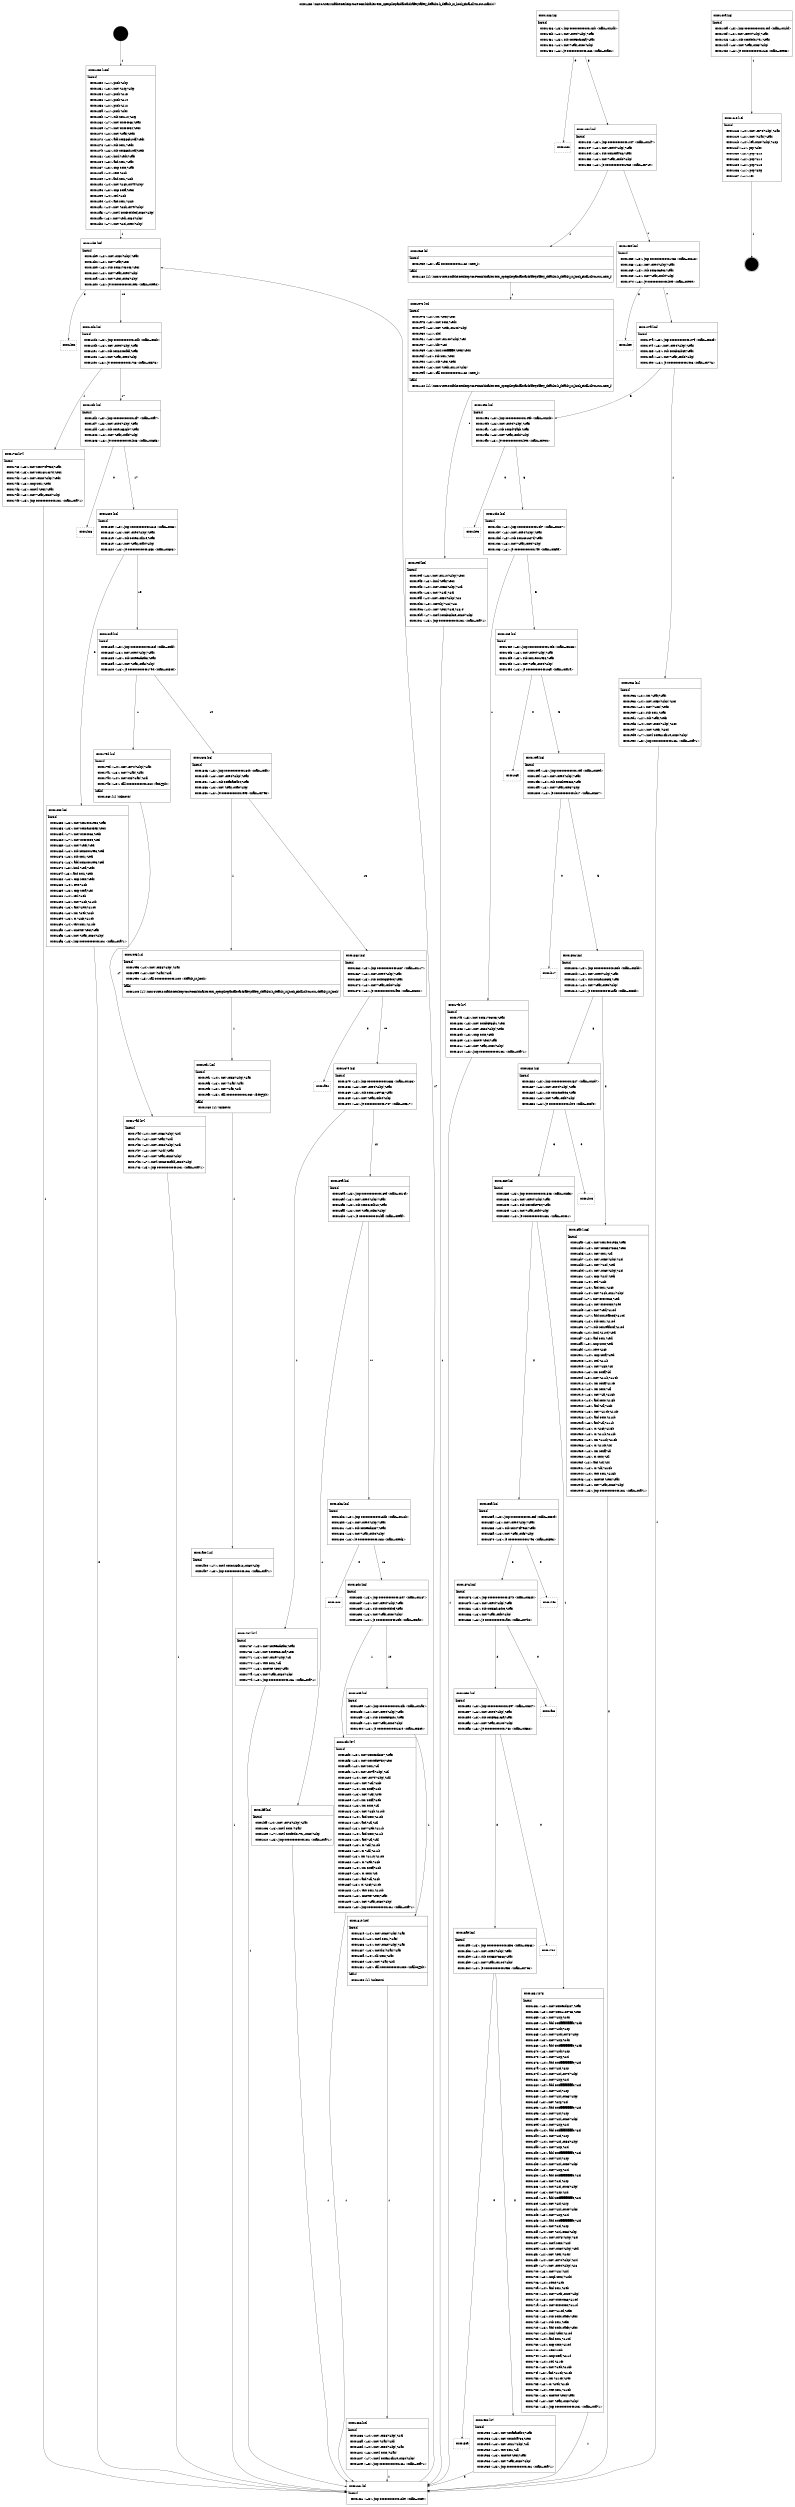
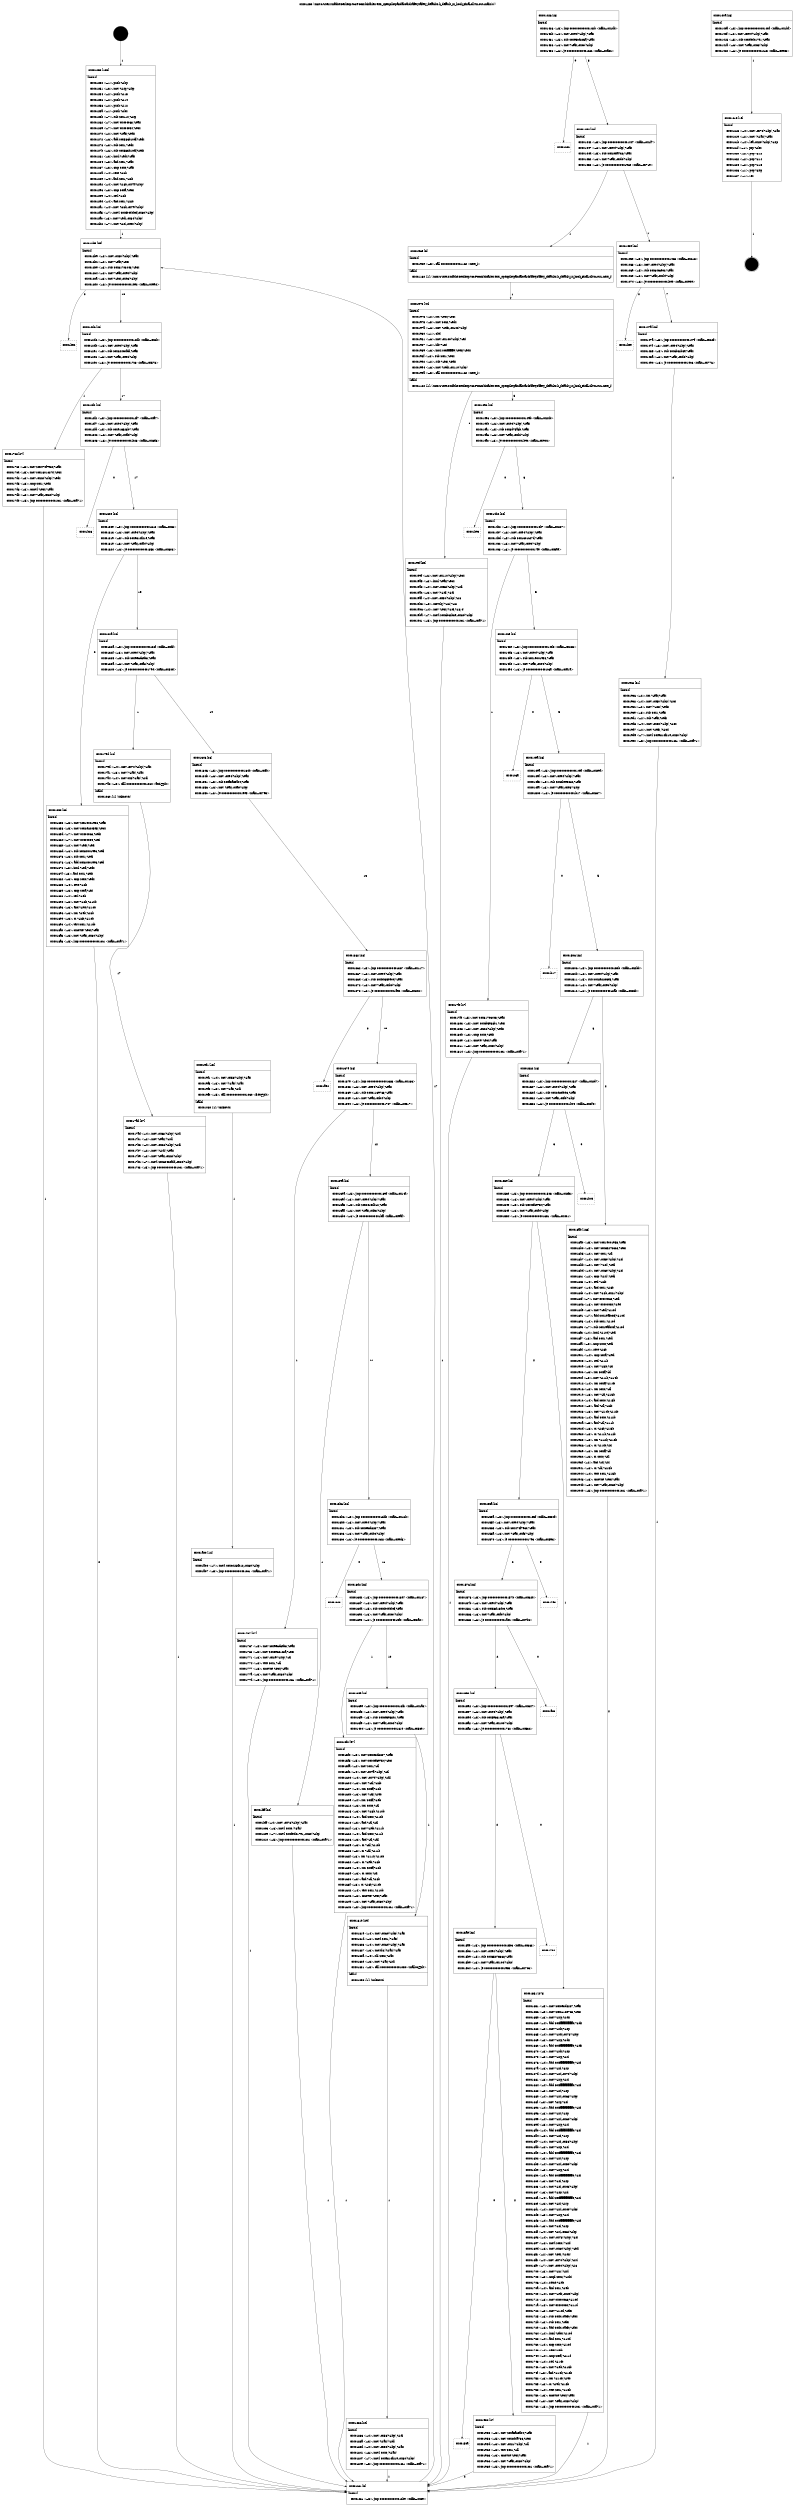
(613, 402) -> (512, 395)
(231, 974) -> none
